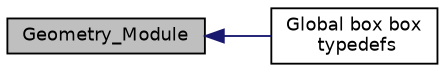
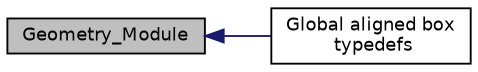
(354, 36) -> (371, 36)
